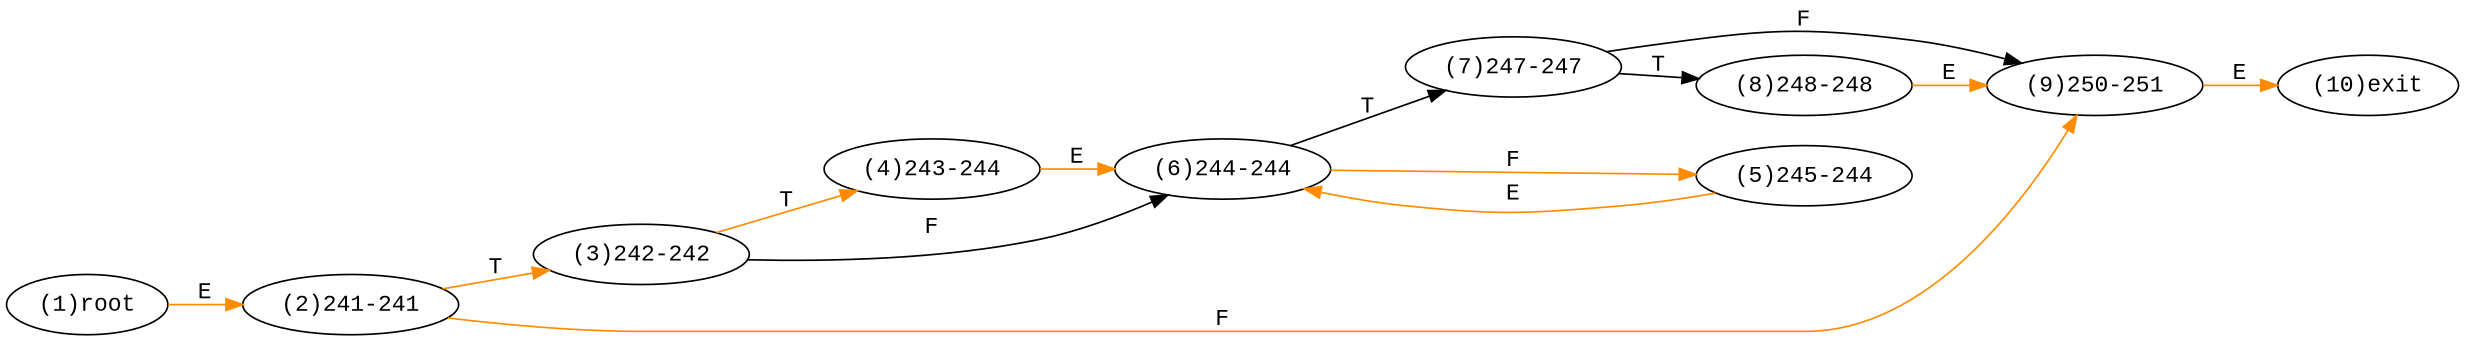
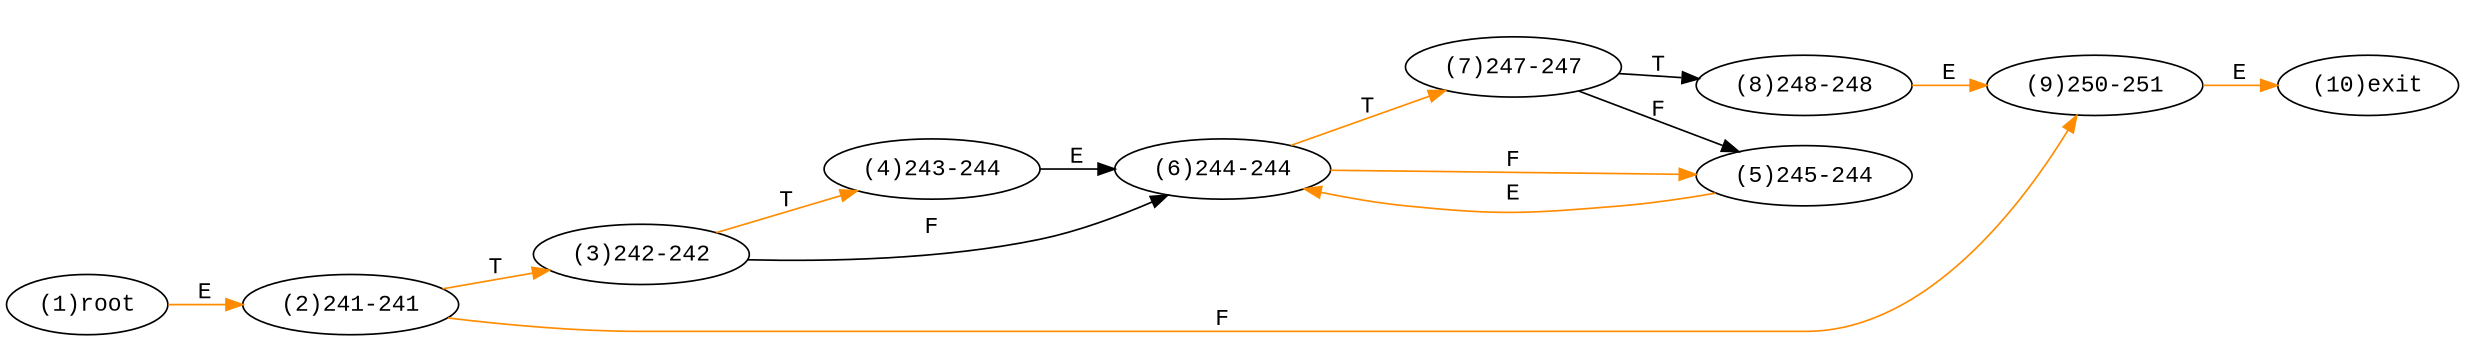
(1806, 31) -> (1651, 118)
(1360, 121) -> (1360, 121)
(1069, 169) -> (1069, 169)
